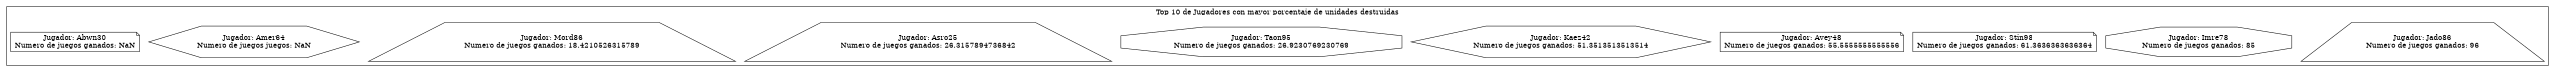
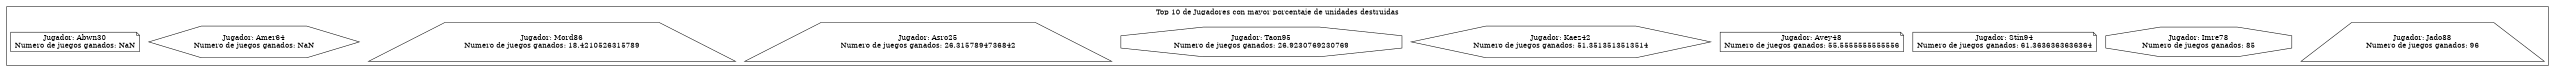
(254, 42) -> (254, 42)
(2005, 42) -> (2005, 42)
(2423, 42) -> (2423, 42)
